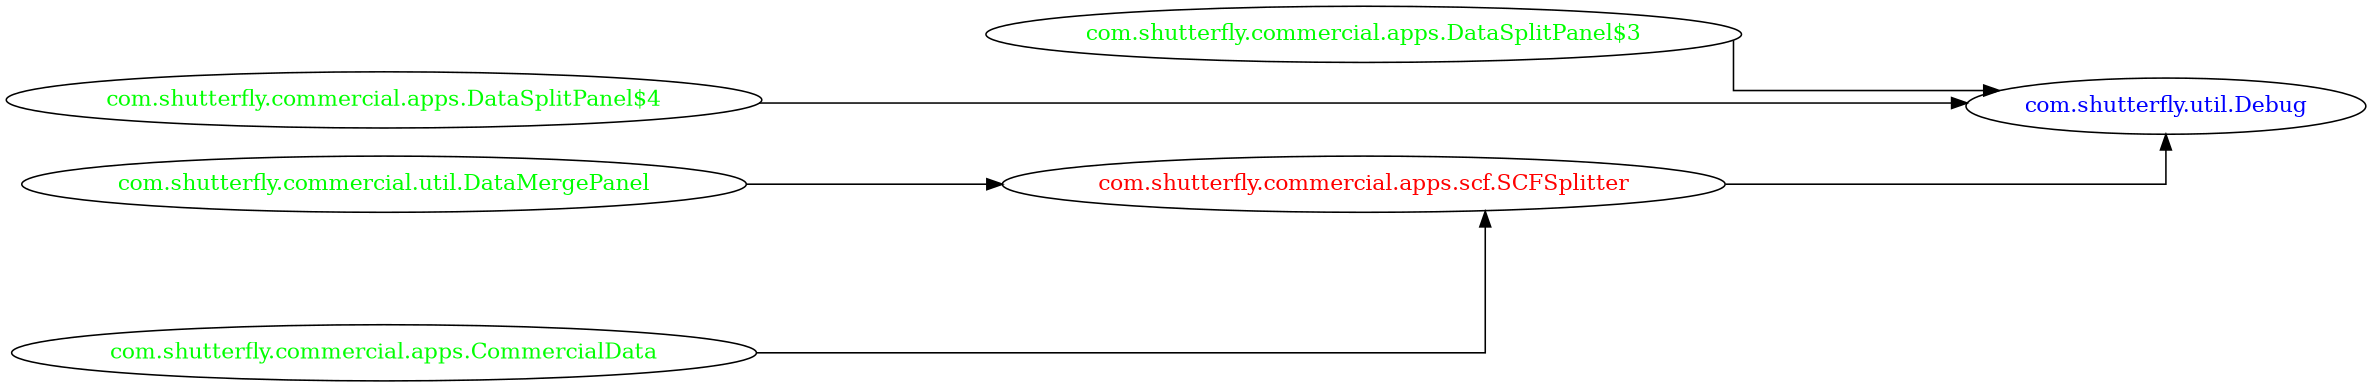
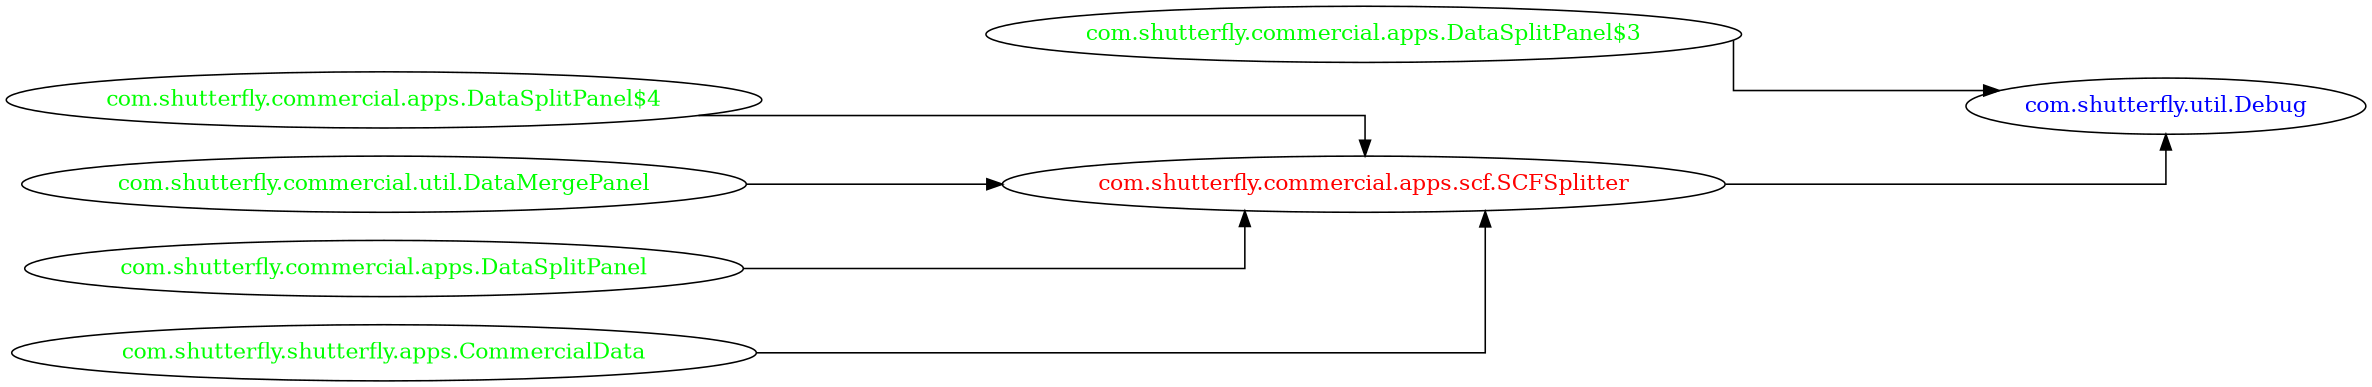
(1355, 103) -> (1044, 116)
none -> (384, 269)
(384, 353) -> (384, 353)
